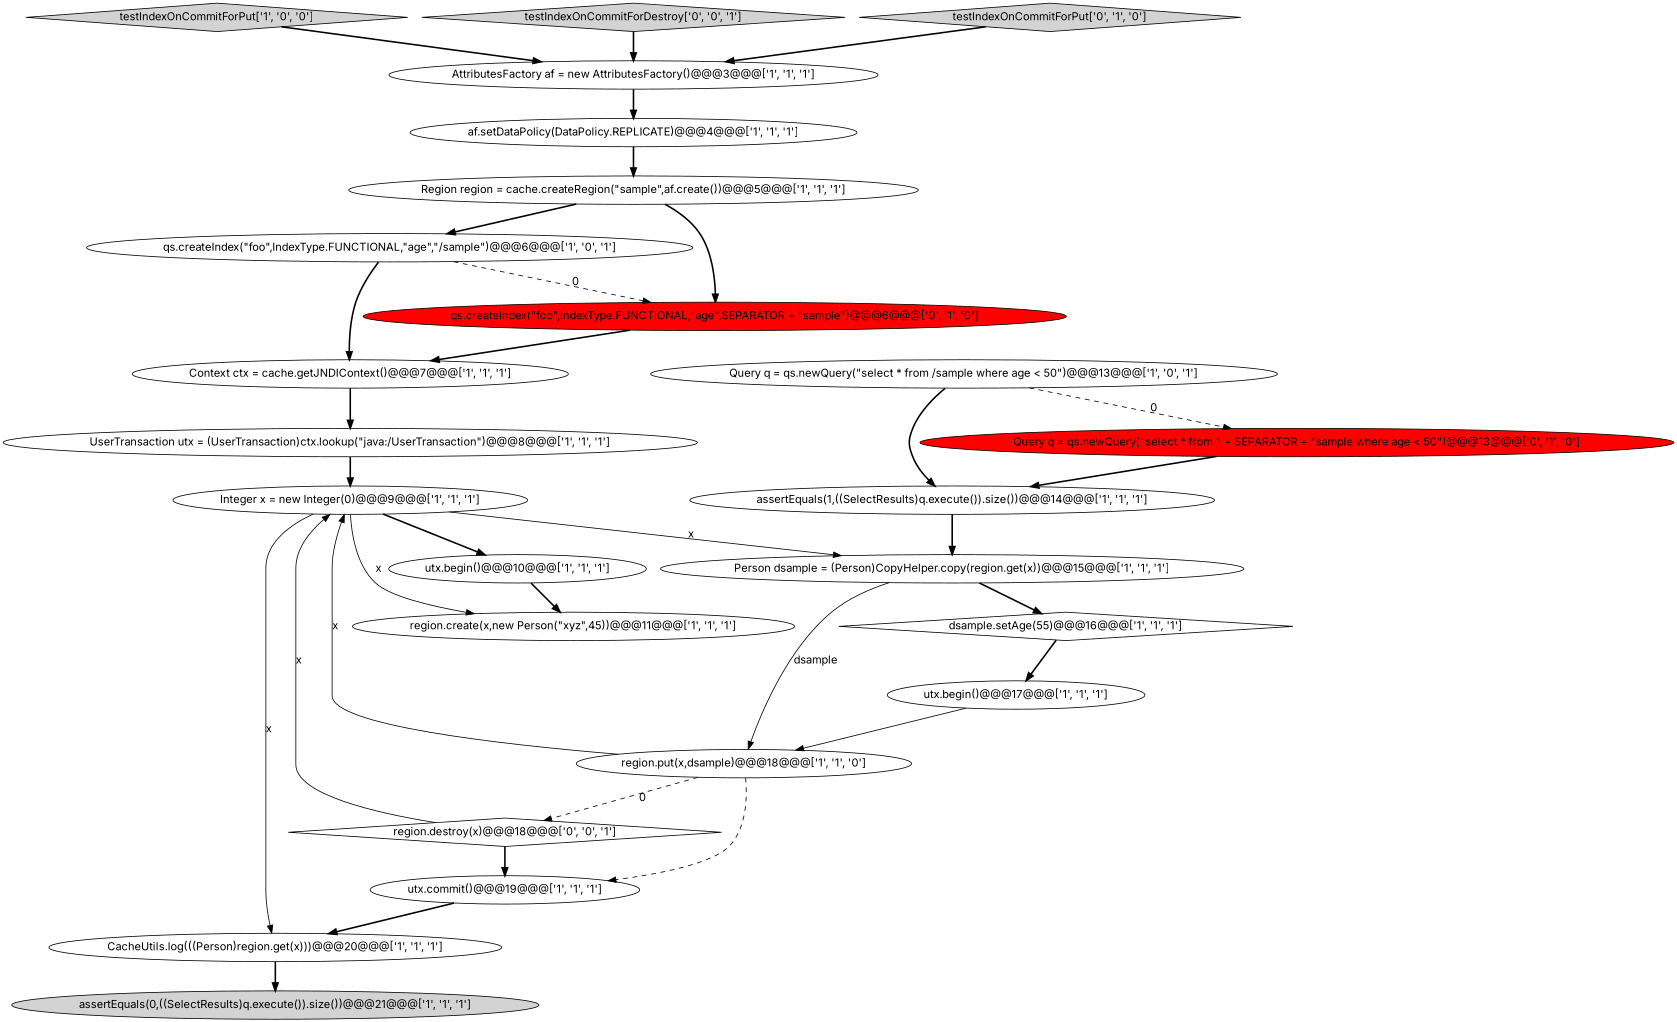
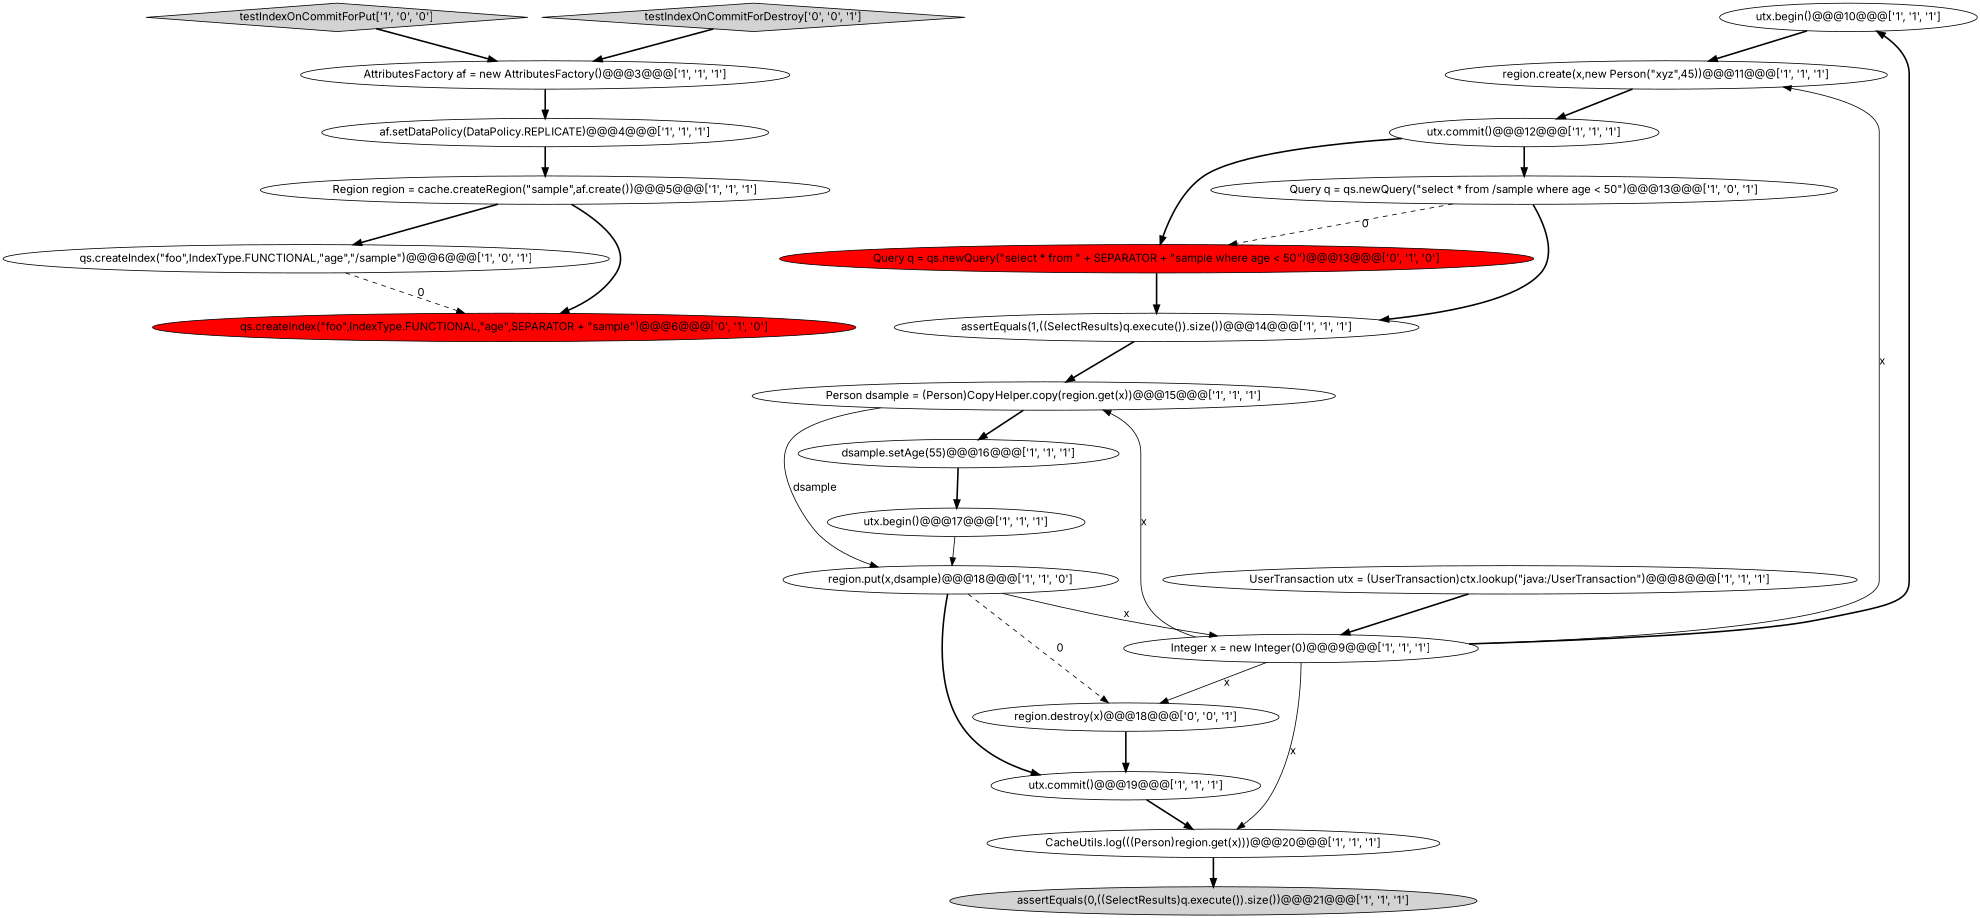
(1050, 17) -> none
none -> (1524, 133)
(350, 374) -> none
(1066, 626) -> (959, 454)
(296, 716) -> (1217, 681)
(505, 832) -> (1126, 717)
(709, 858) -> (951, 703)
